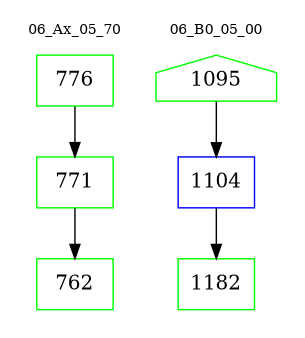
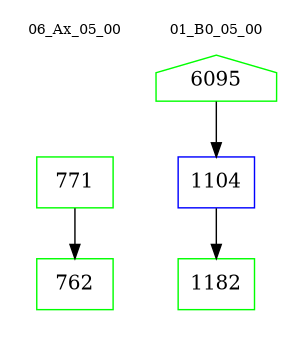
(75, 30) -> (75, 30)
(216, 30) -> (216, 30)
(75, 81) -> none
(216, 81) -> (216, 81)
